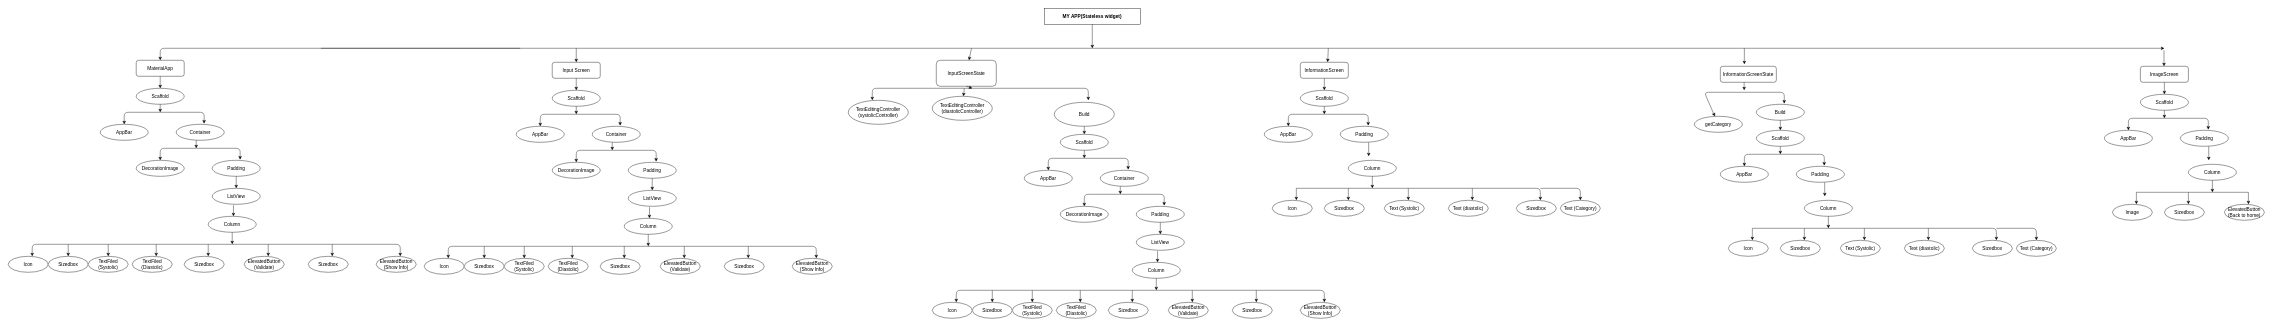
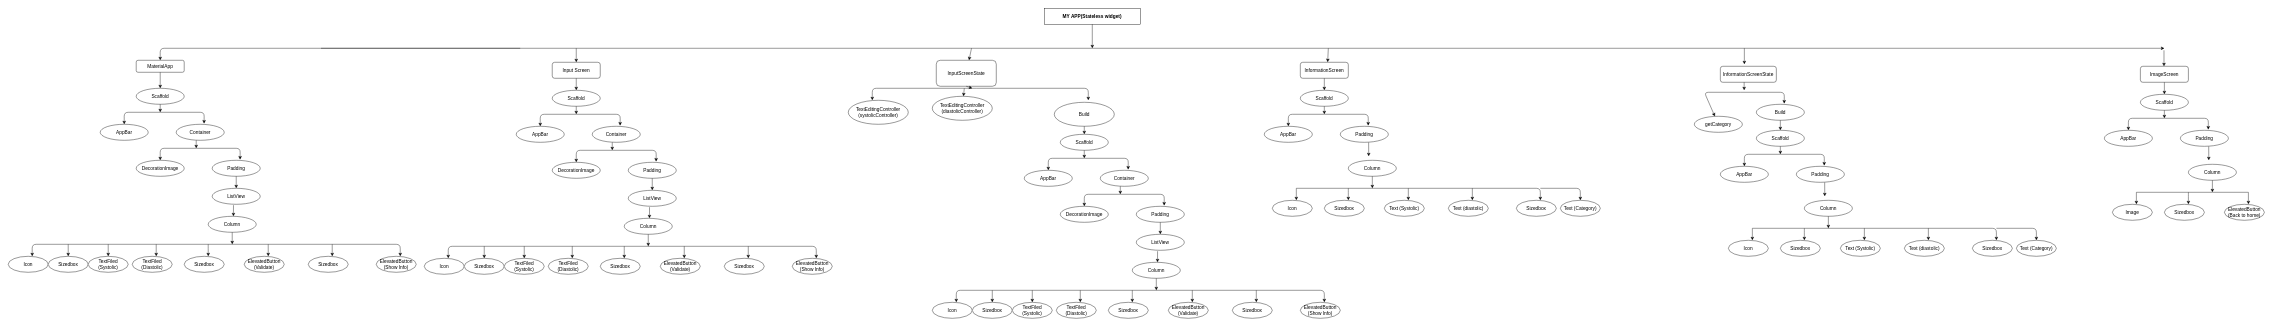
(160, 68) -> (160, 66)
